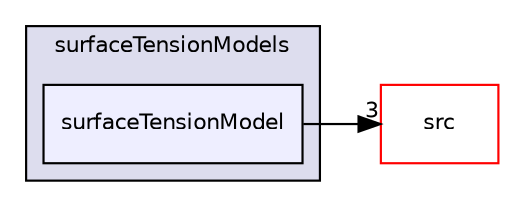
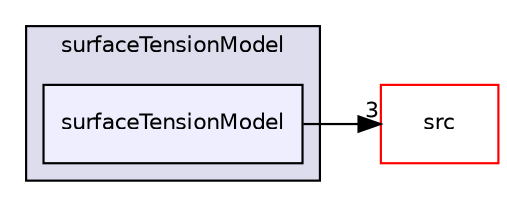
(173, 47) -> (173, 47)
